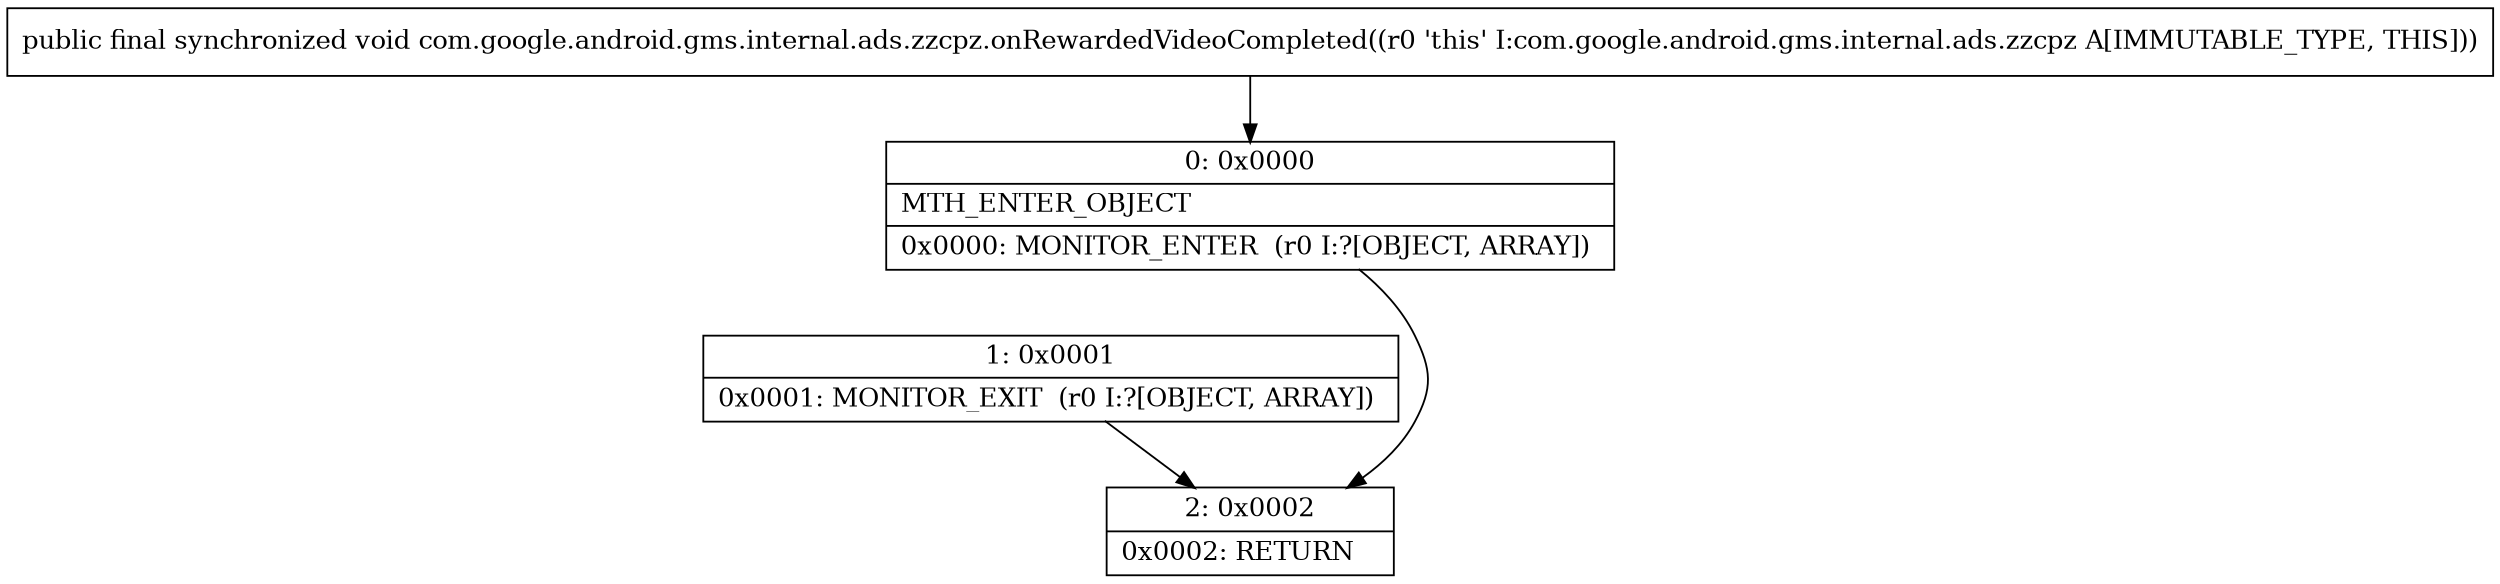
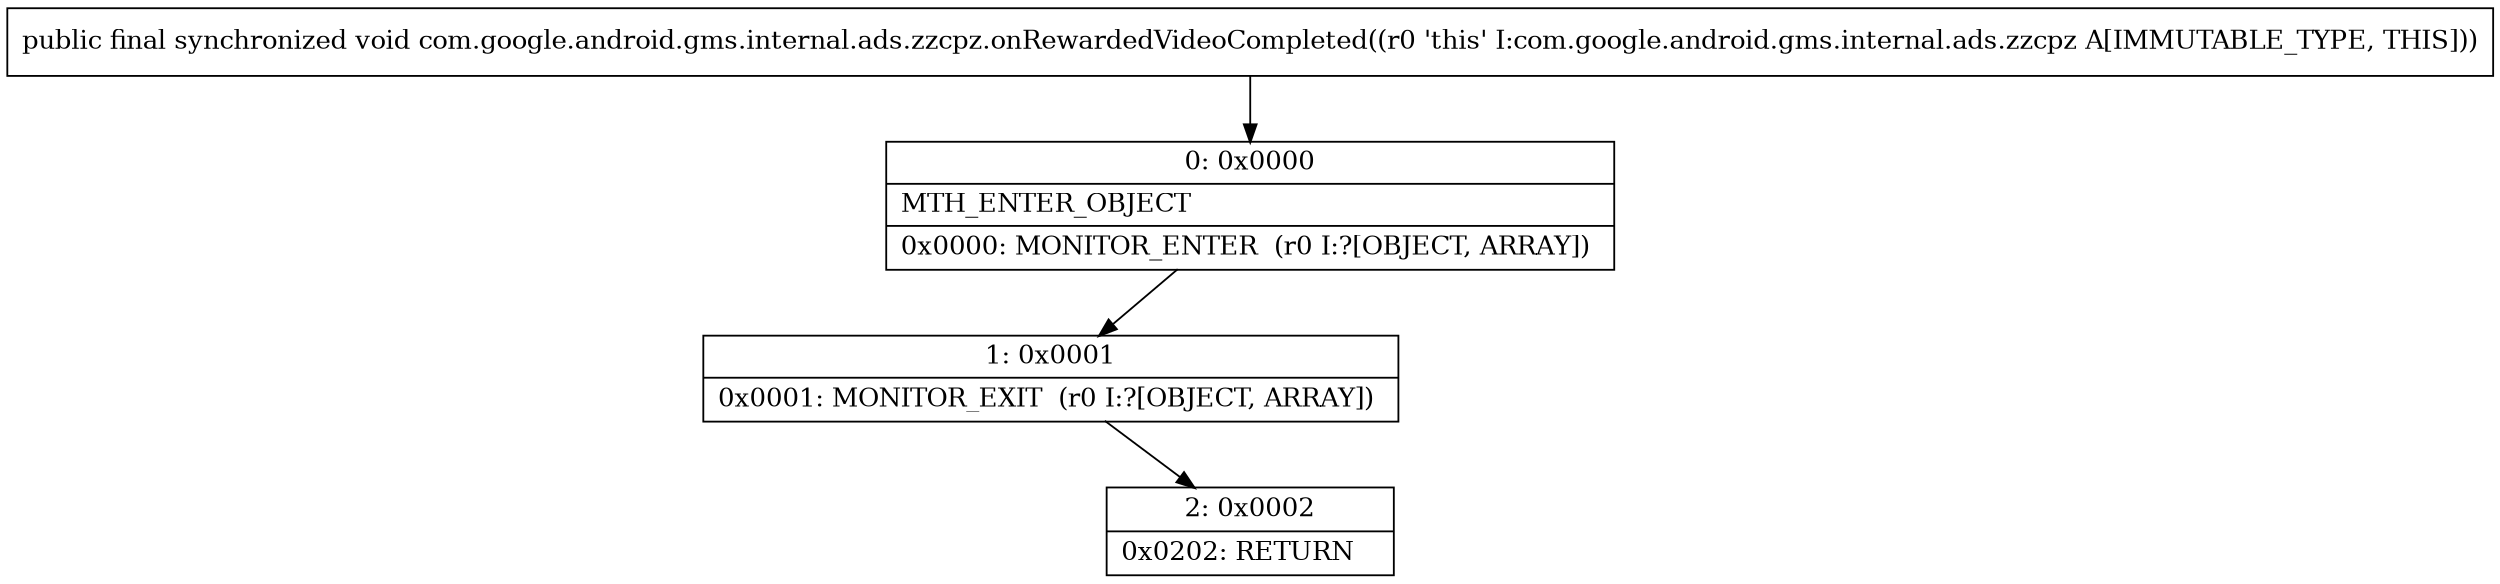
(1427, 373) -> (1145, 297)
(1250, 552) -> (1250, 552)
